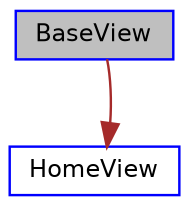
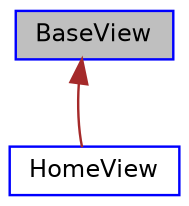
(111, 91) -> (78, 115)
